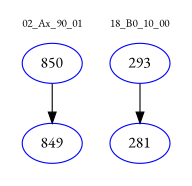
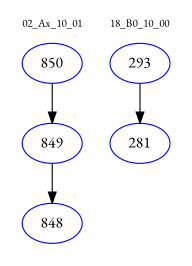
(53, 24) -> (53, 24)
none -> (52, 223)
